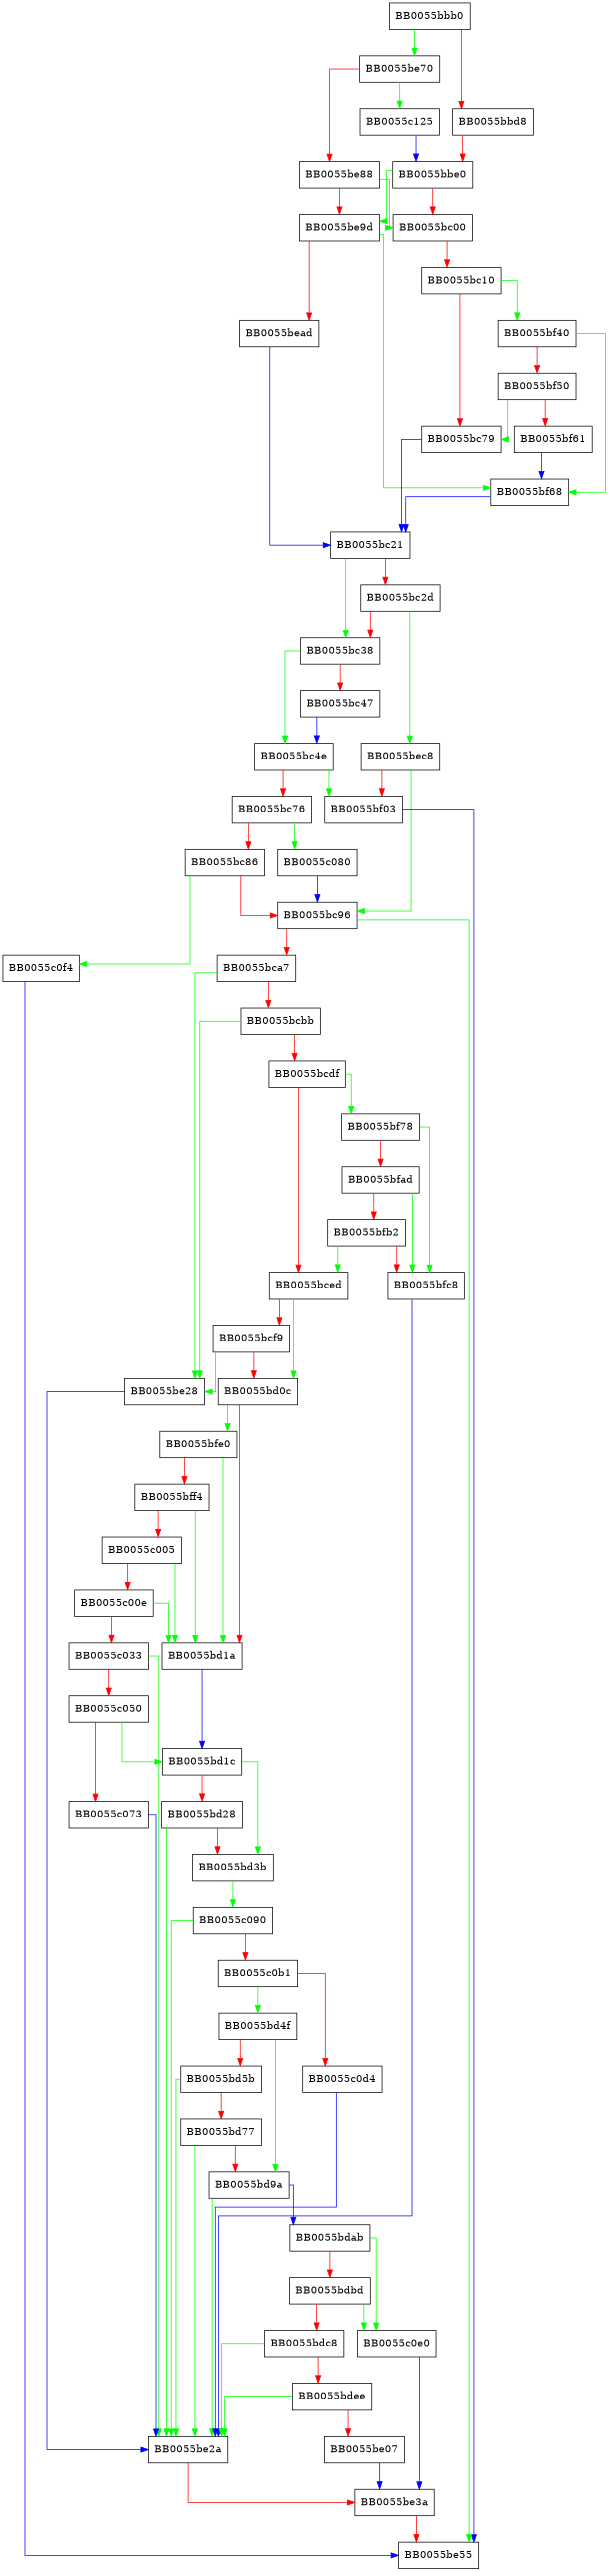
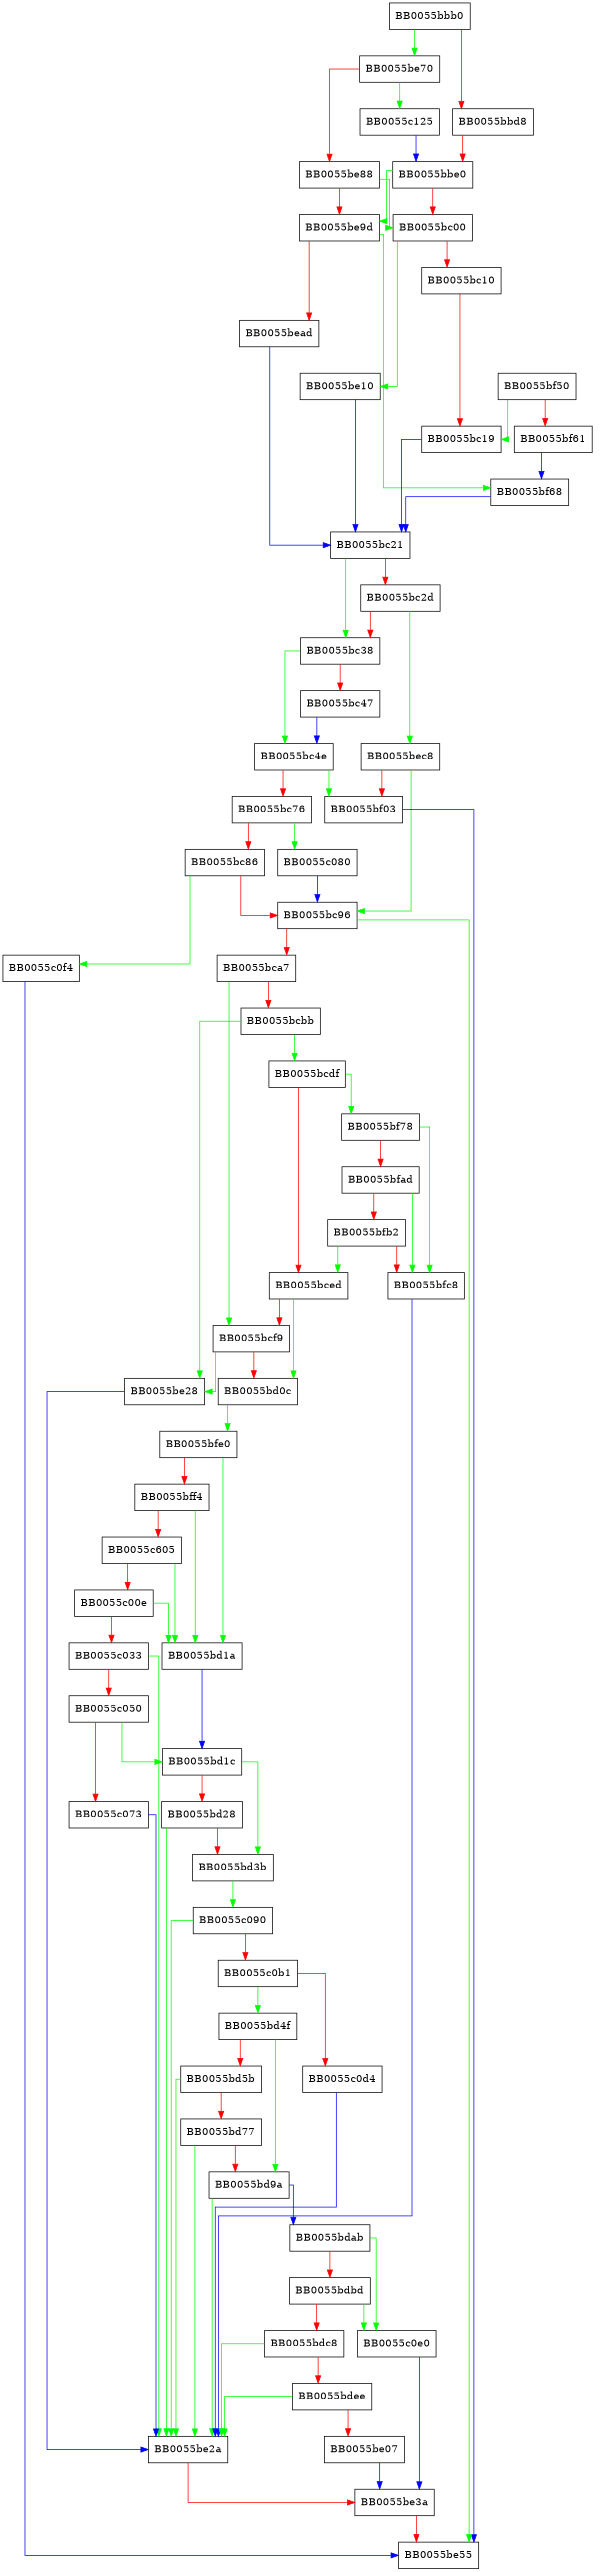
(537, 334) -> none
none -> (340, 386)
(461, 439) -> (461, 439)
(295, 1044) -> (295, 1044)
(195, 1161) -> (229, 1150)
(240, 1520) -> none
(142, 1550) -> (142, 1550)
